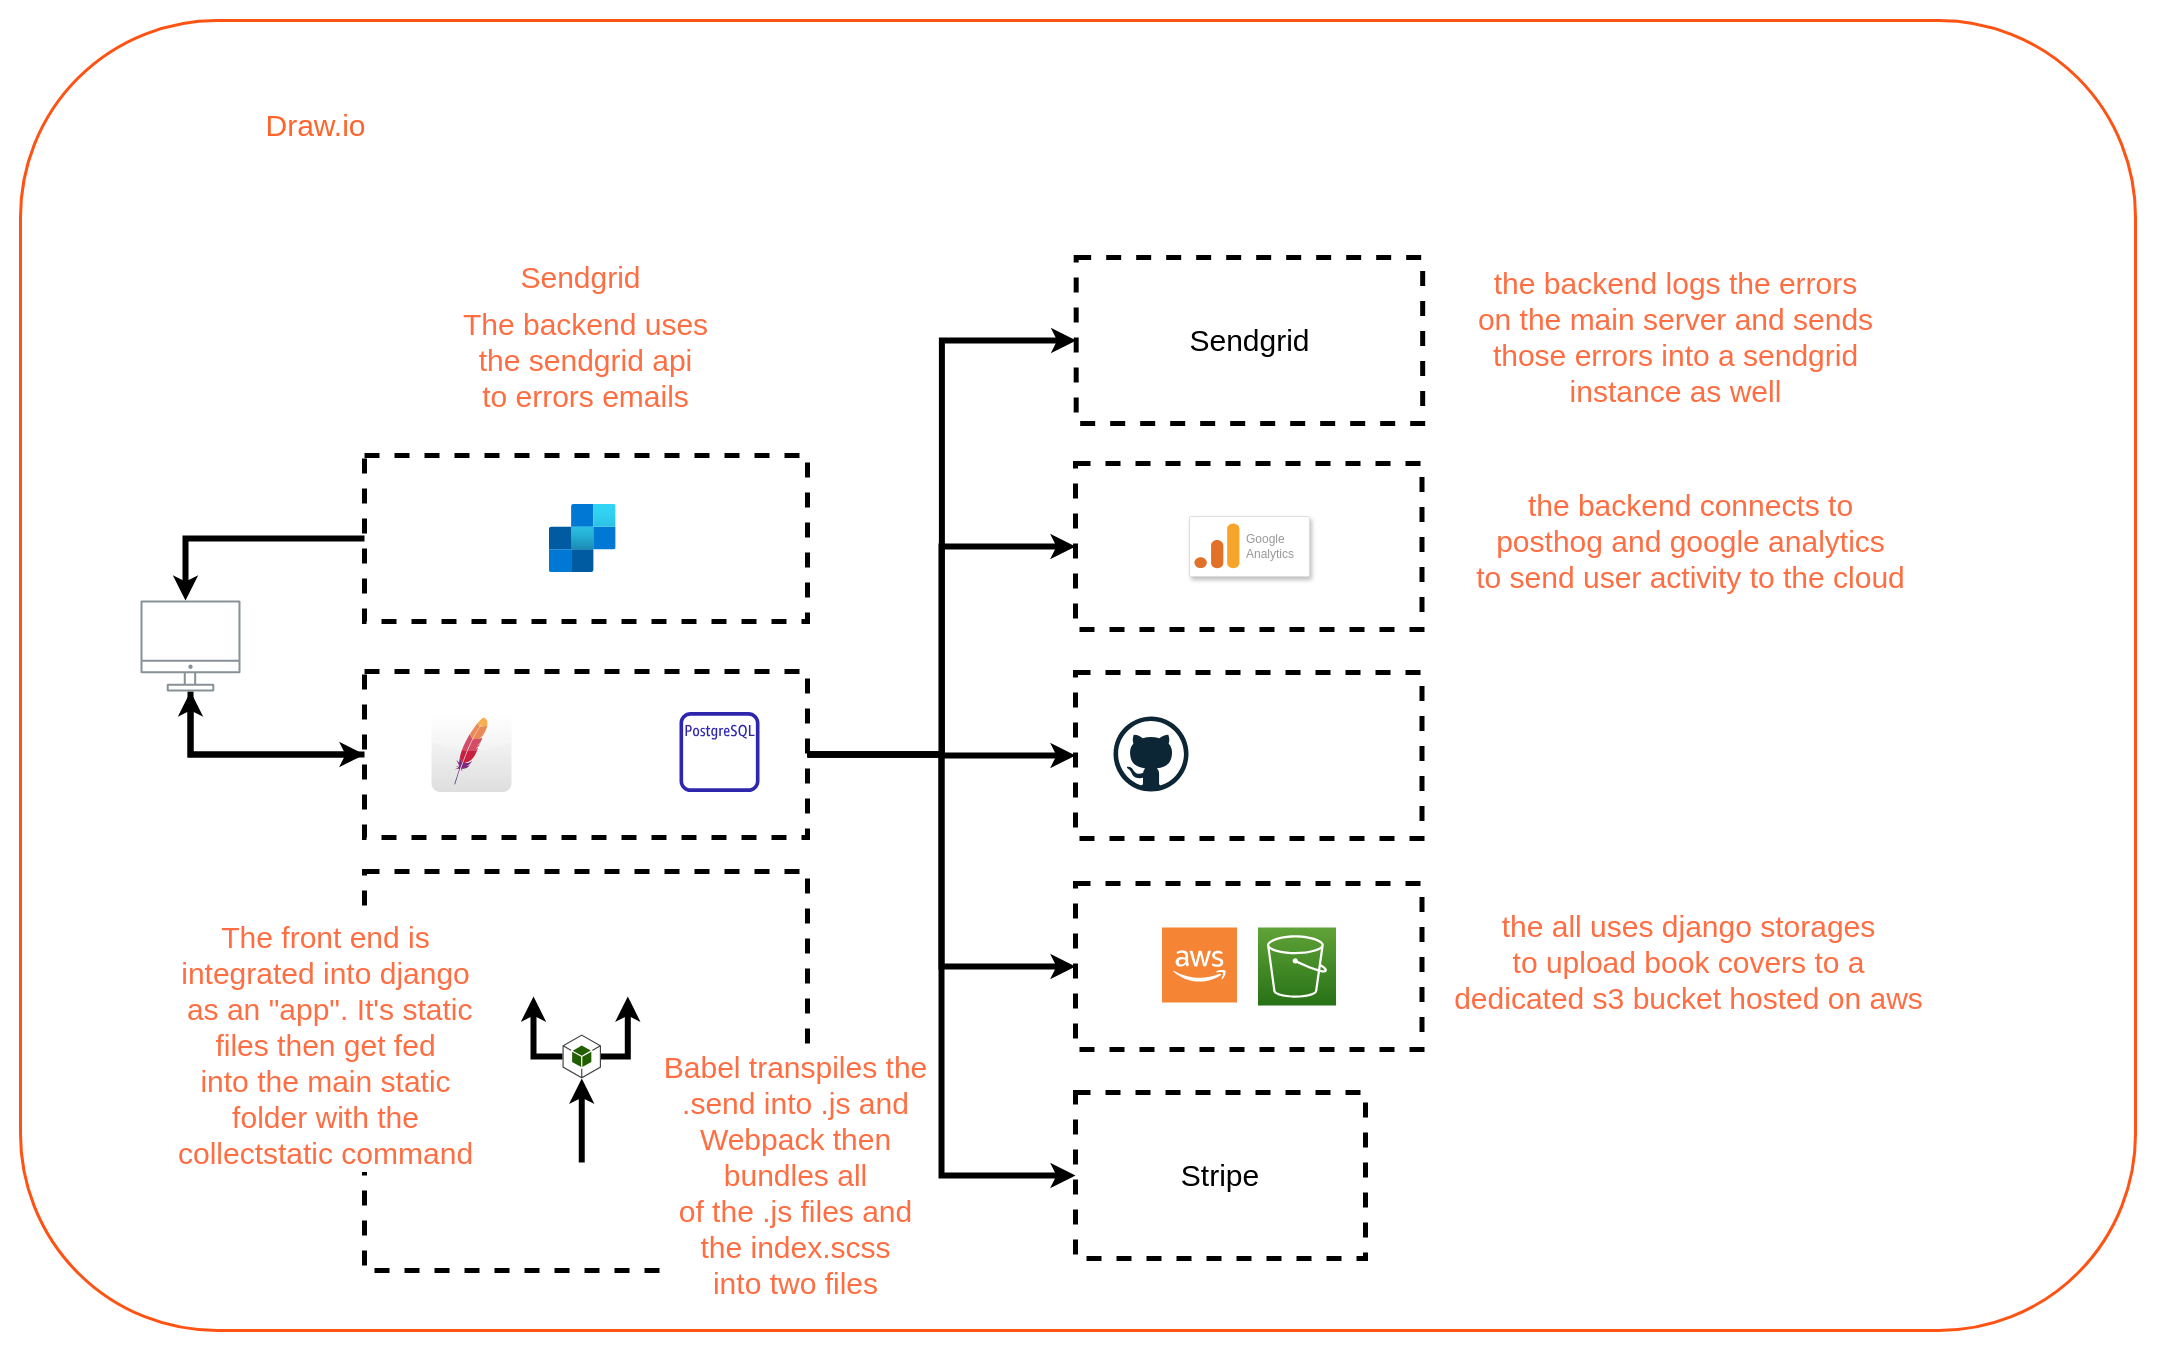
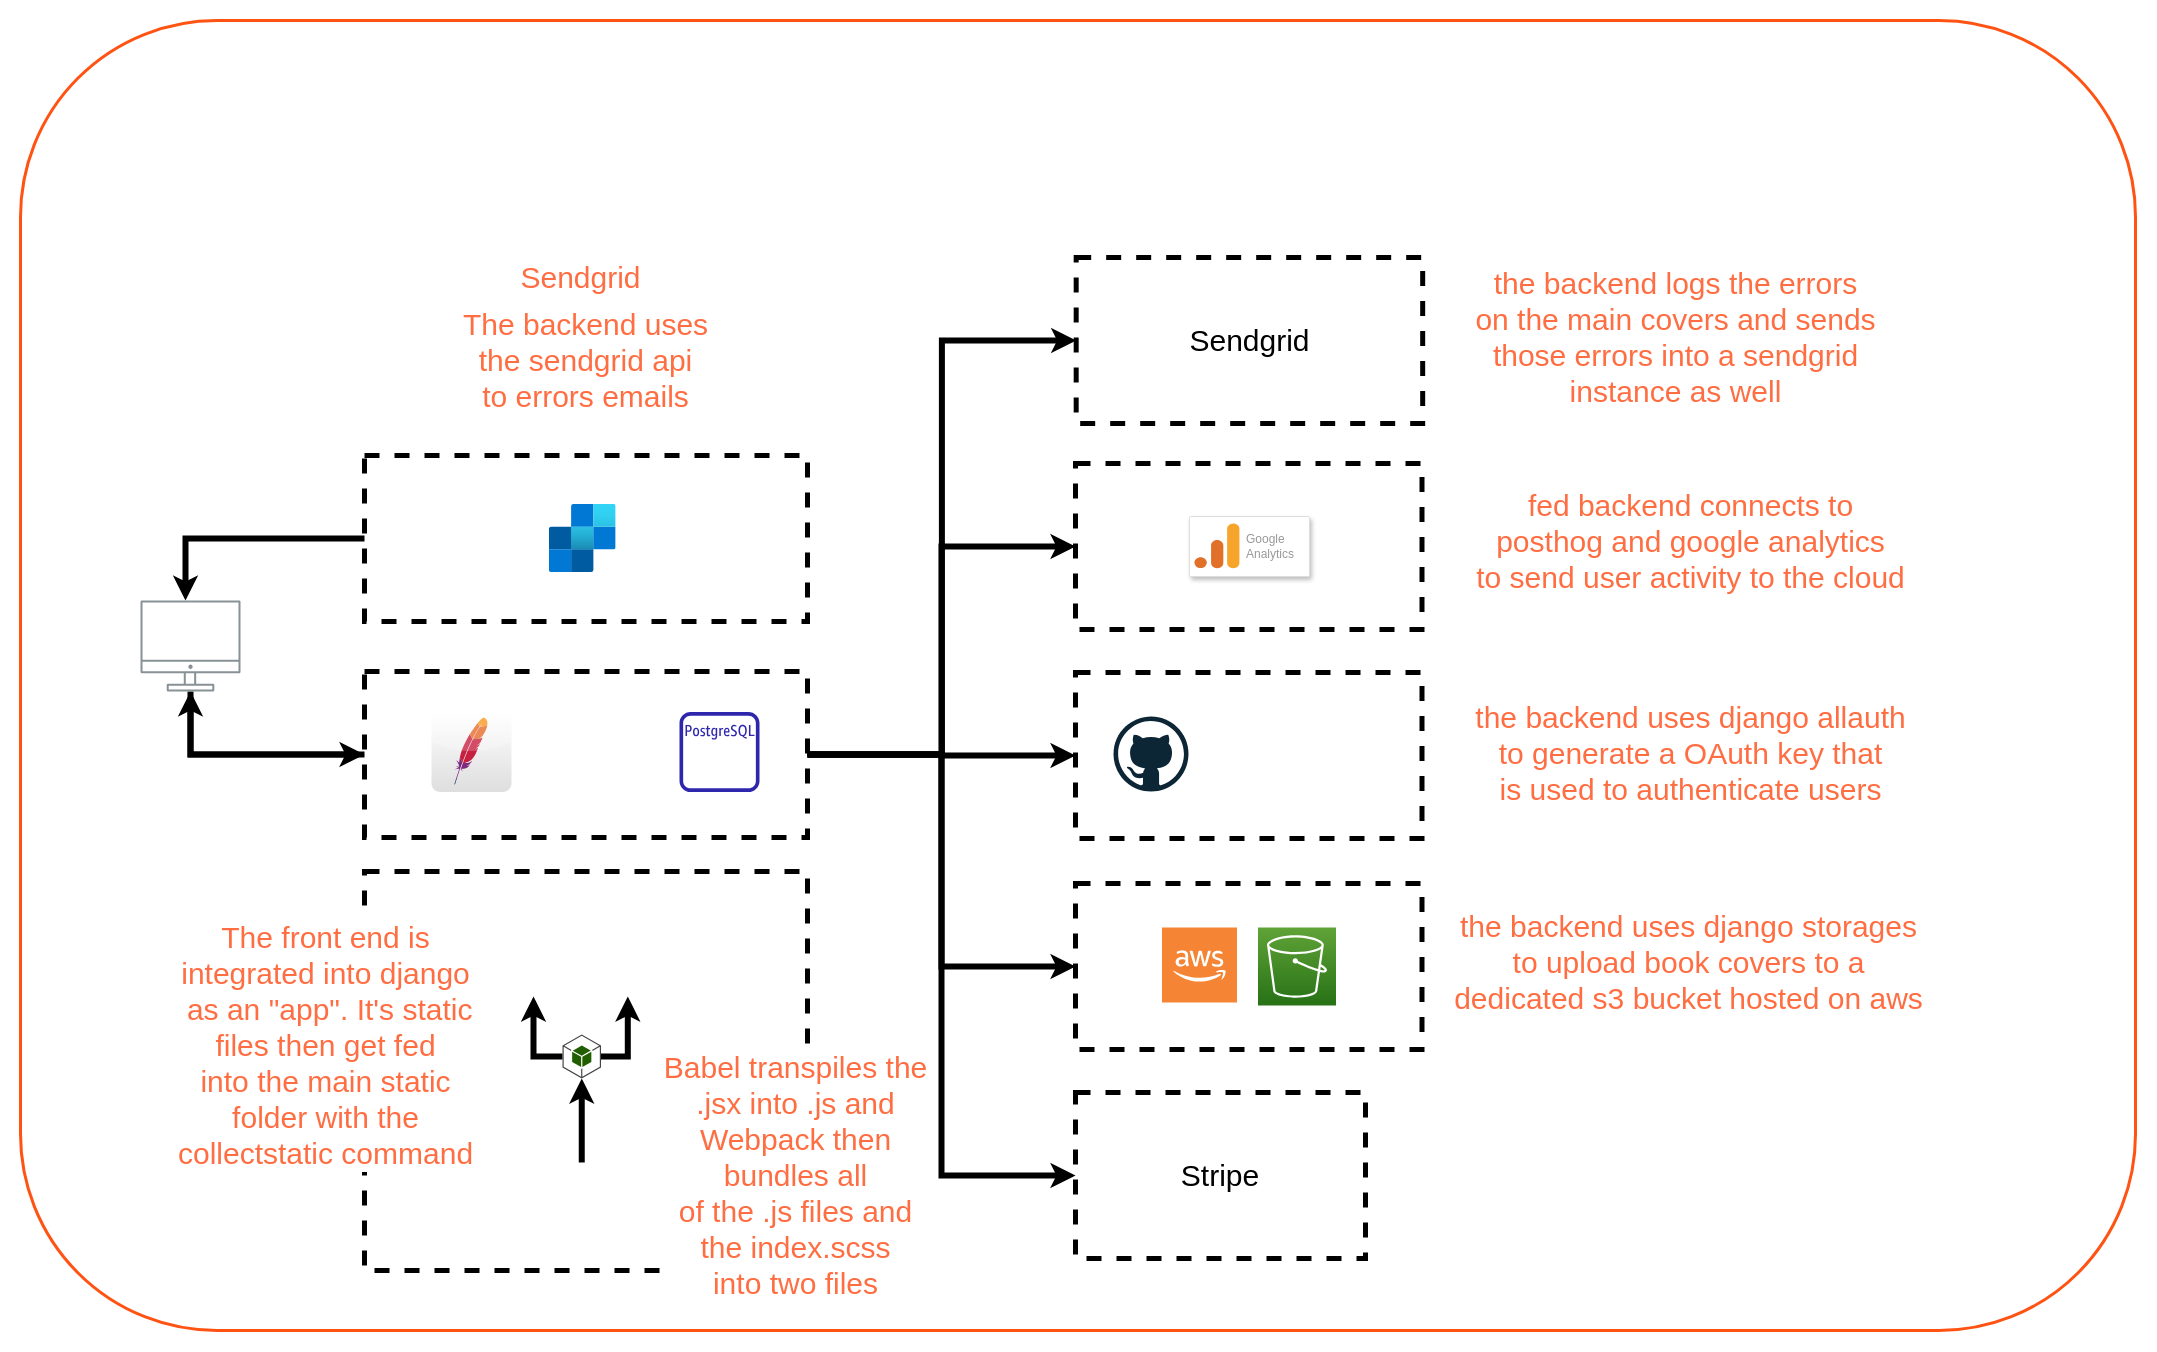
(316, 126) -> none
(1676, 338) -> (1676, 338)
(1691, 560) -> (1691, 560)
none -> (1691, 772)
(1689, 981) -> (1689, 981)
(796, 1176) -> (796, 1176)
